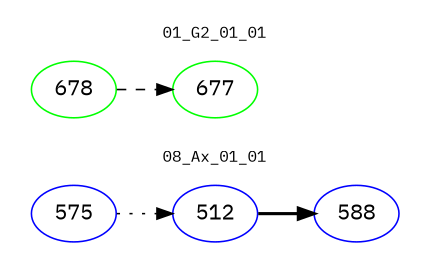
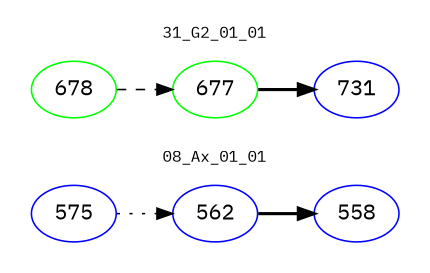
(215, 34) -> (215, 34)
none -> (357, 90)
(215, 214) -> (215, 214)
(357, 214) -> (357, 214)
